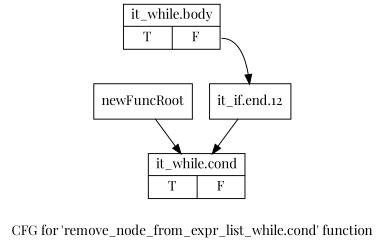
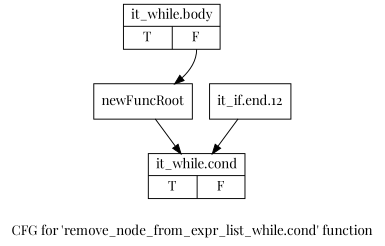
(241, 51) -> (192, 65)
